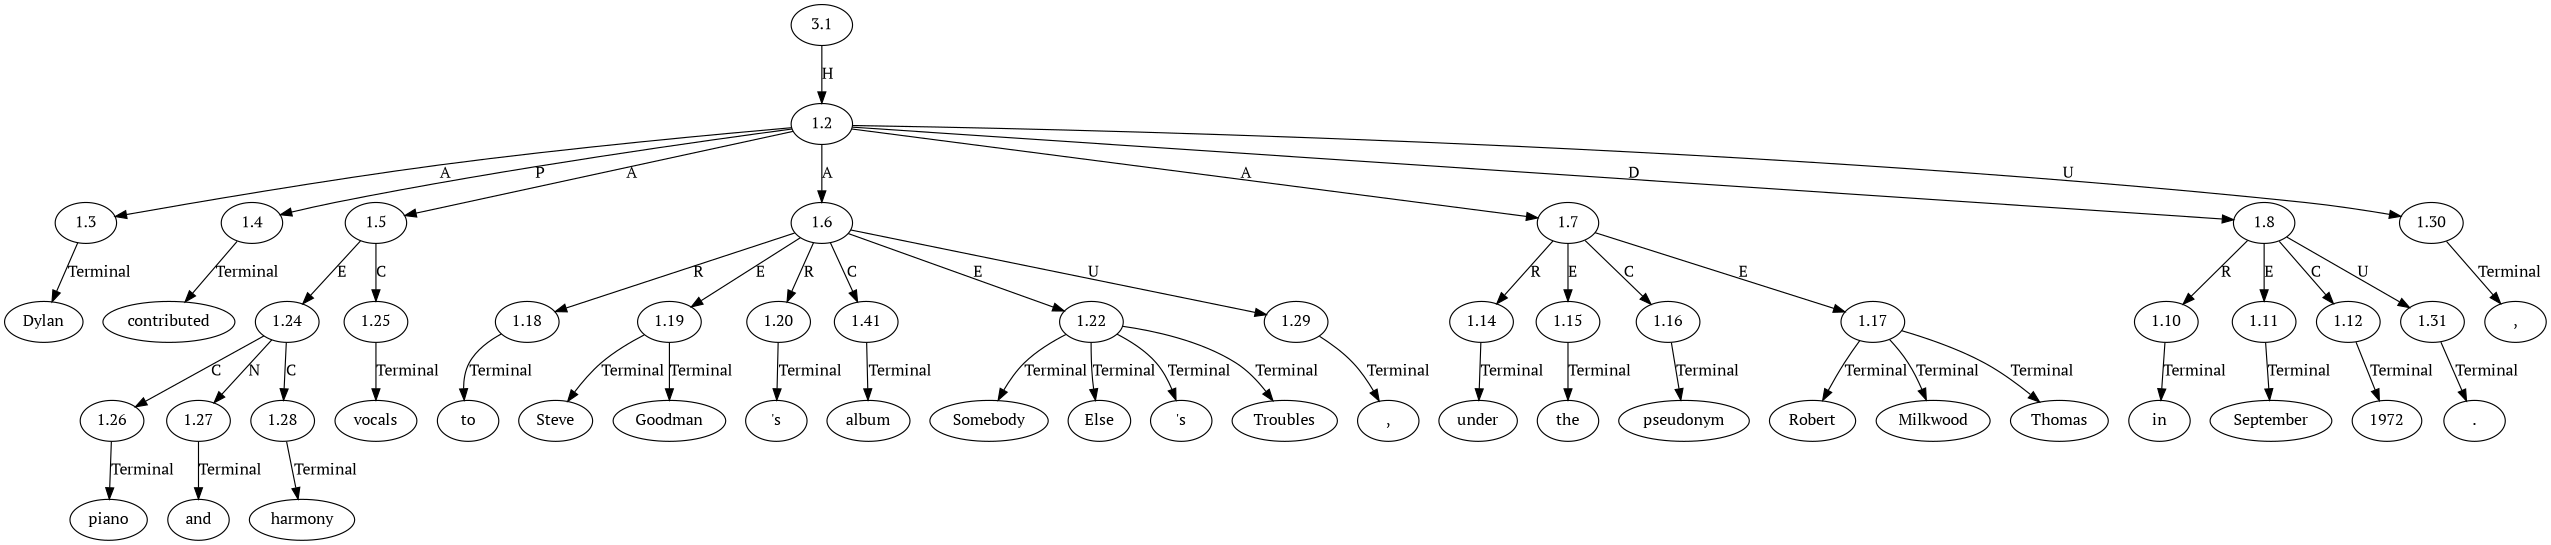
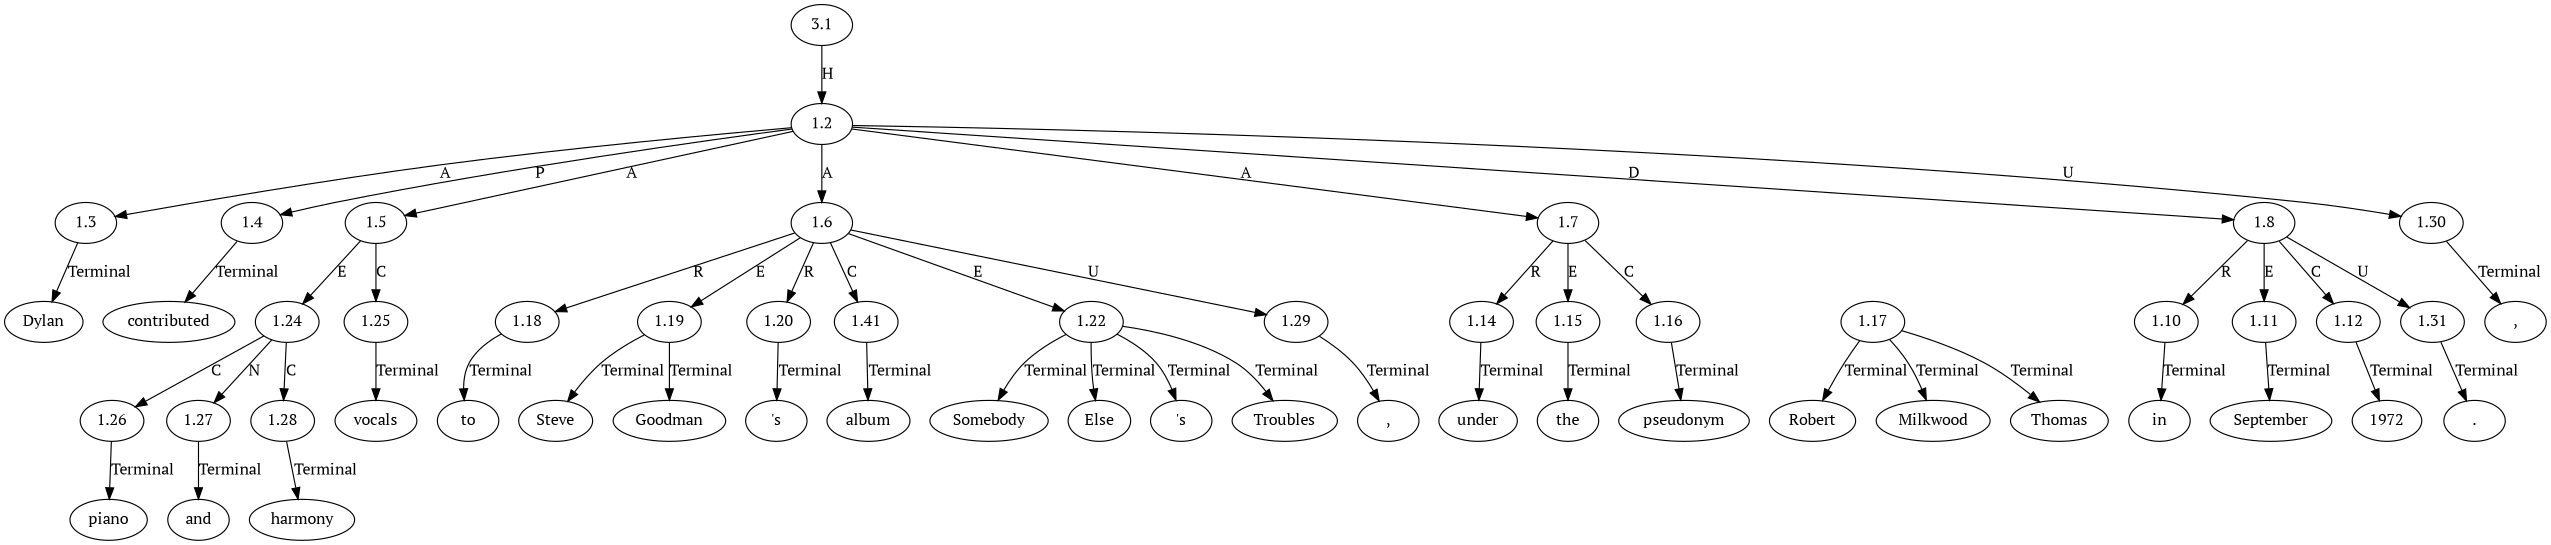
(1715, 271) -> none
